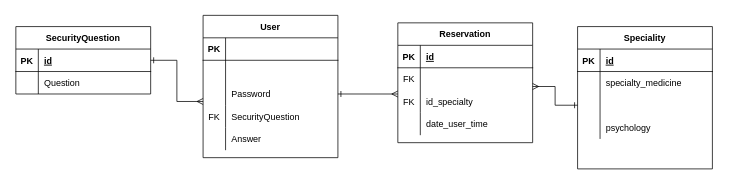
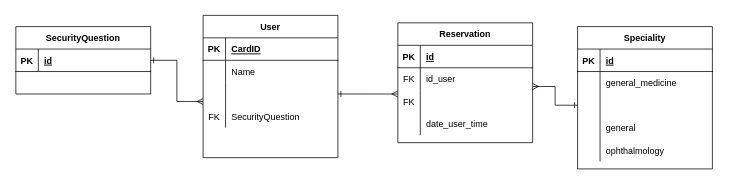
none -> (282, 49)
none -> (282, 72)
none -> (477, 79)
(94, 83) -> none
(647, 83) -> (643, 83)
(282, 94) -> none
(477, 102) -> none
(630, 128) -> (622, 128)
(282, 139) -> none
none -> (657, 150)
